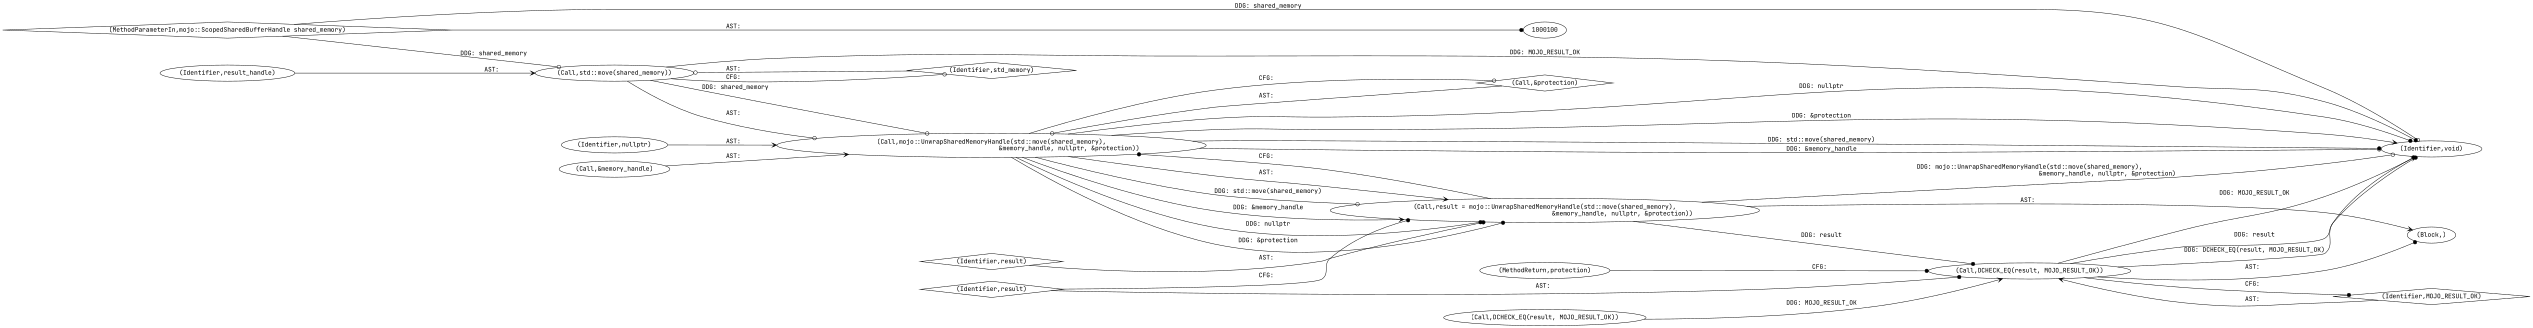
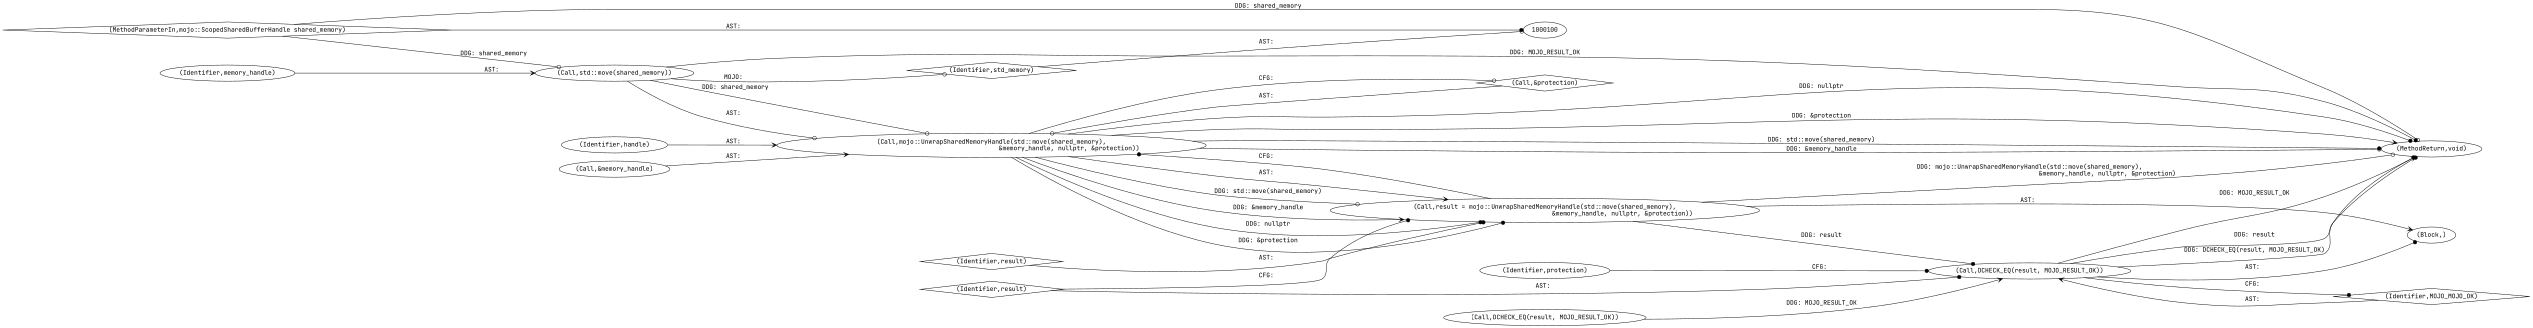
(805, 72) -> (1279, 48)
(227, 73) -> (227, 73)
(735, 77) -> (735, 77)
(615, 145) -> (615, 145)
(2432, 149) -> (2432, 149)
(1545, 271) -> (1545, 271)
(2432, 297) -> (2432, 297)
